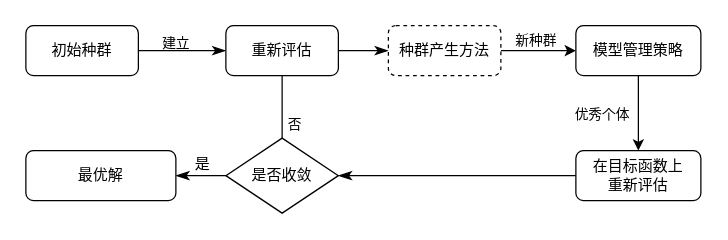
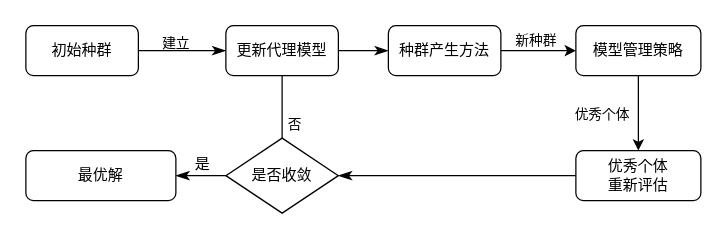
(282, 51) -> (282, 51)
(444, 51) -> (444, 51)
(638, 176) -> (638, 176)
